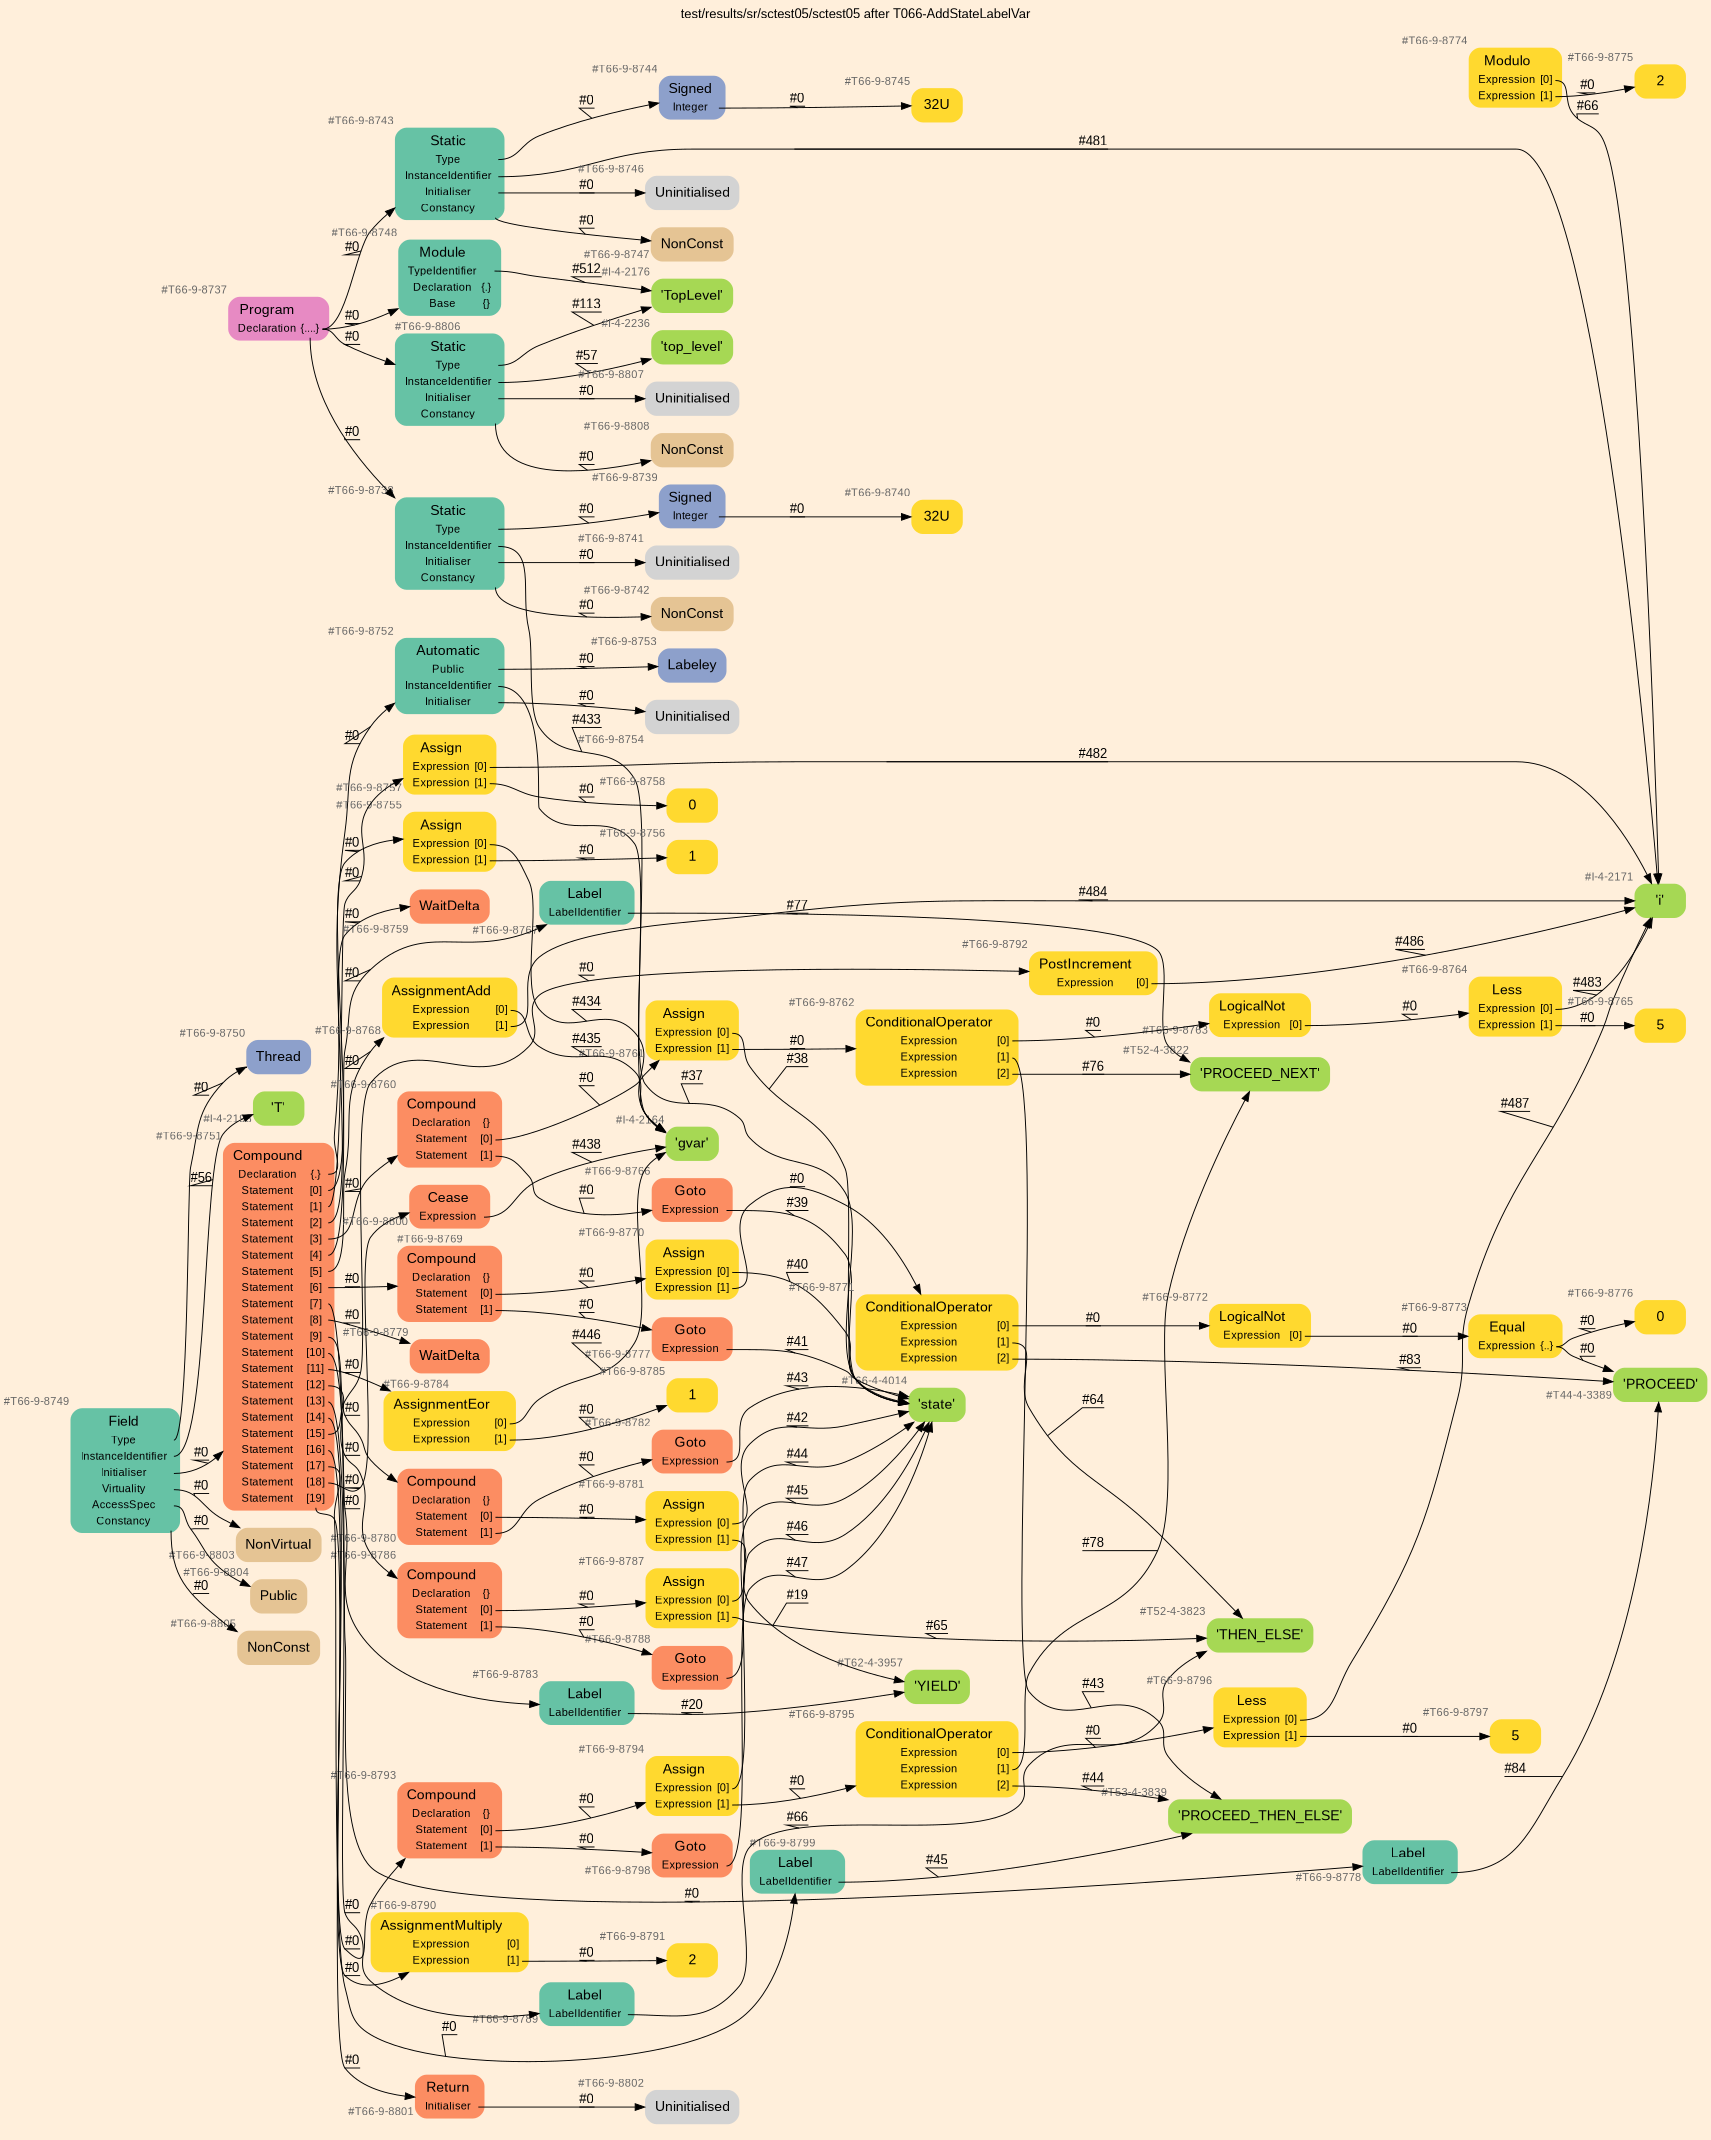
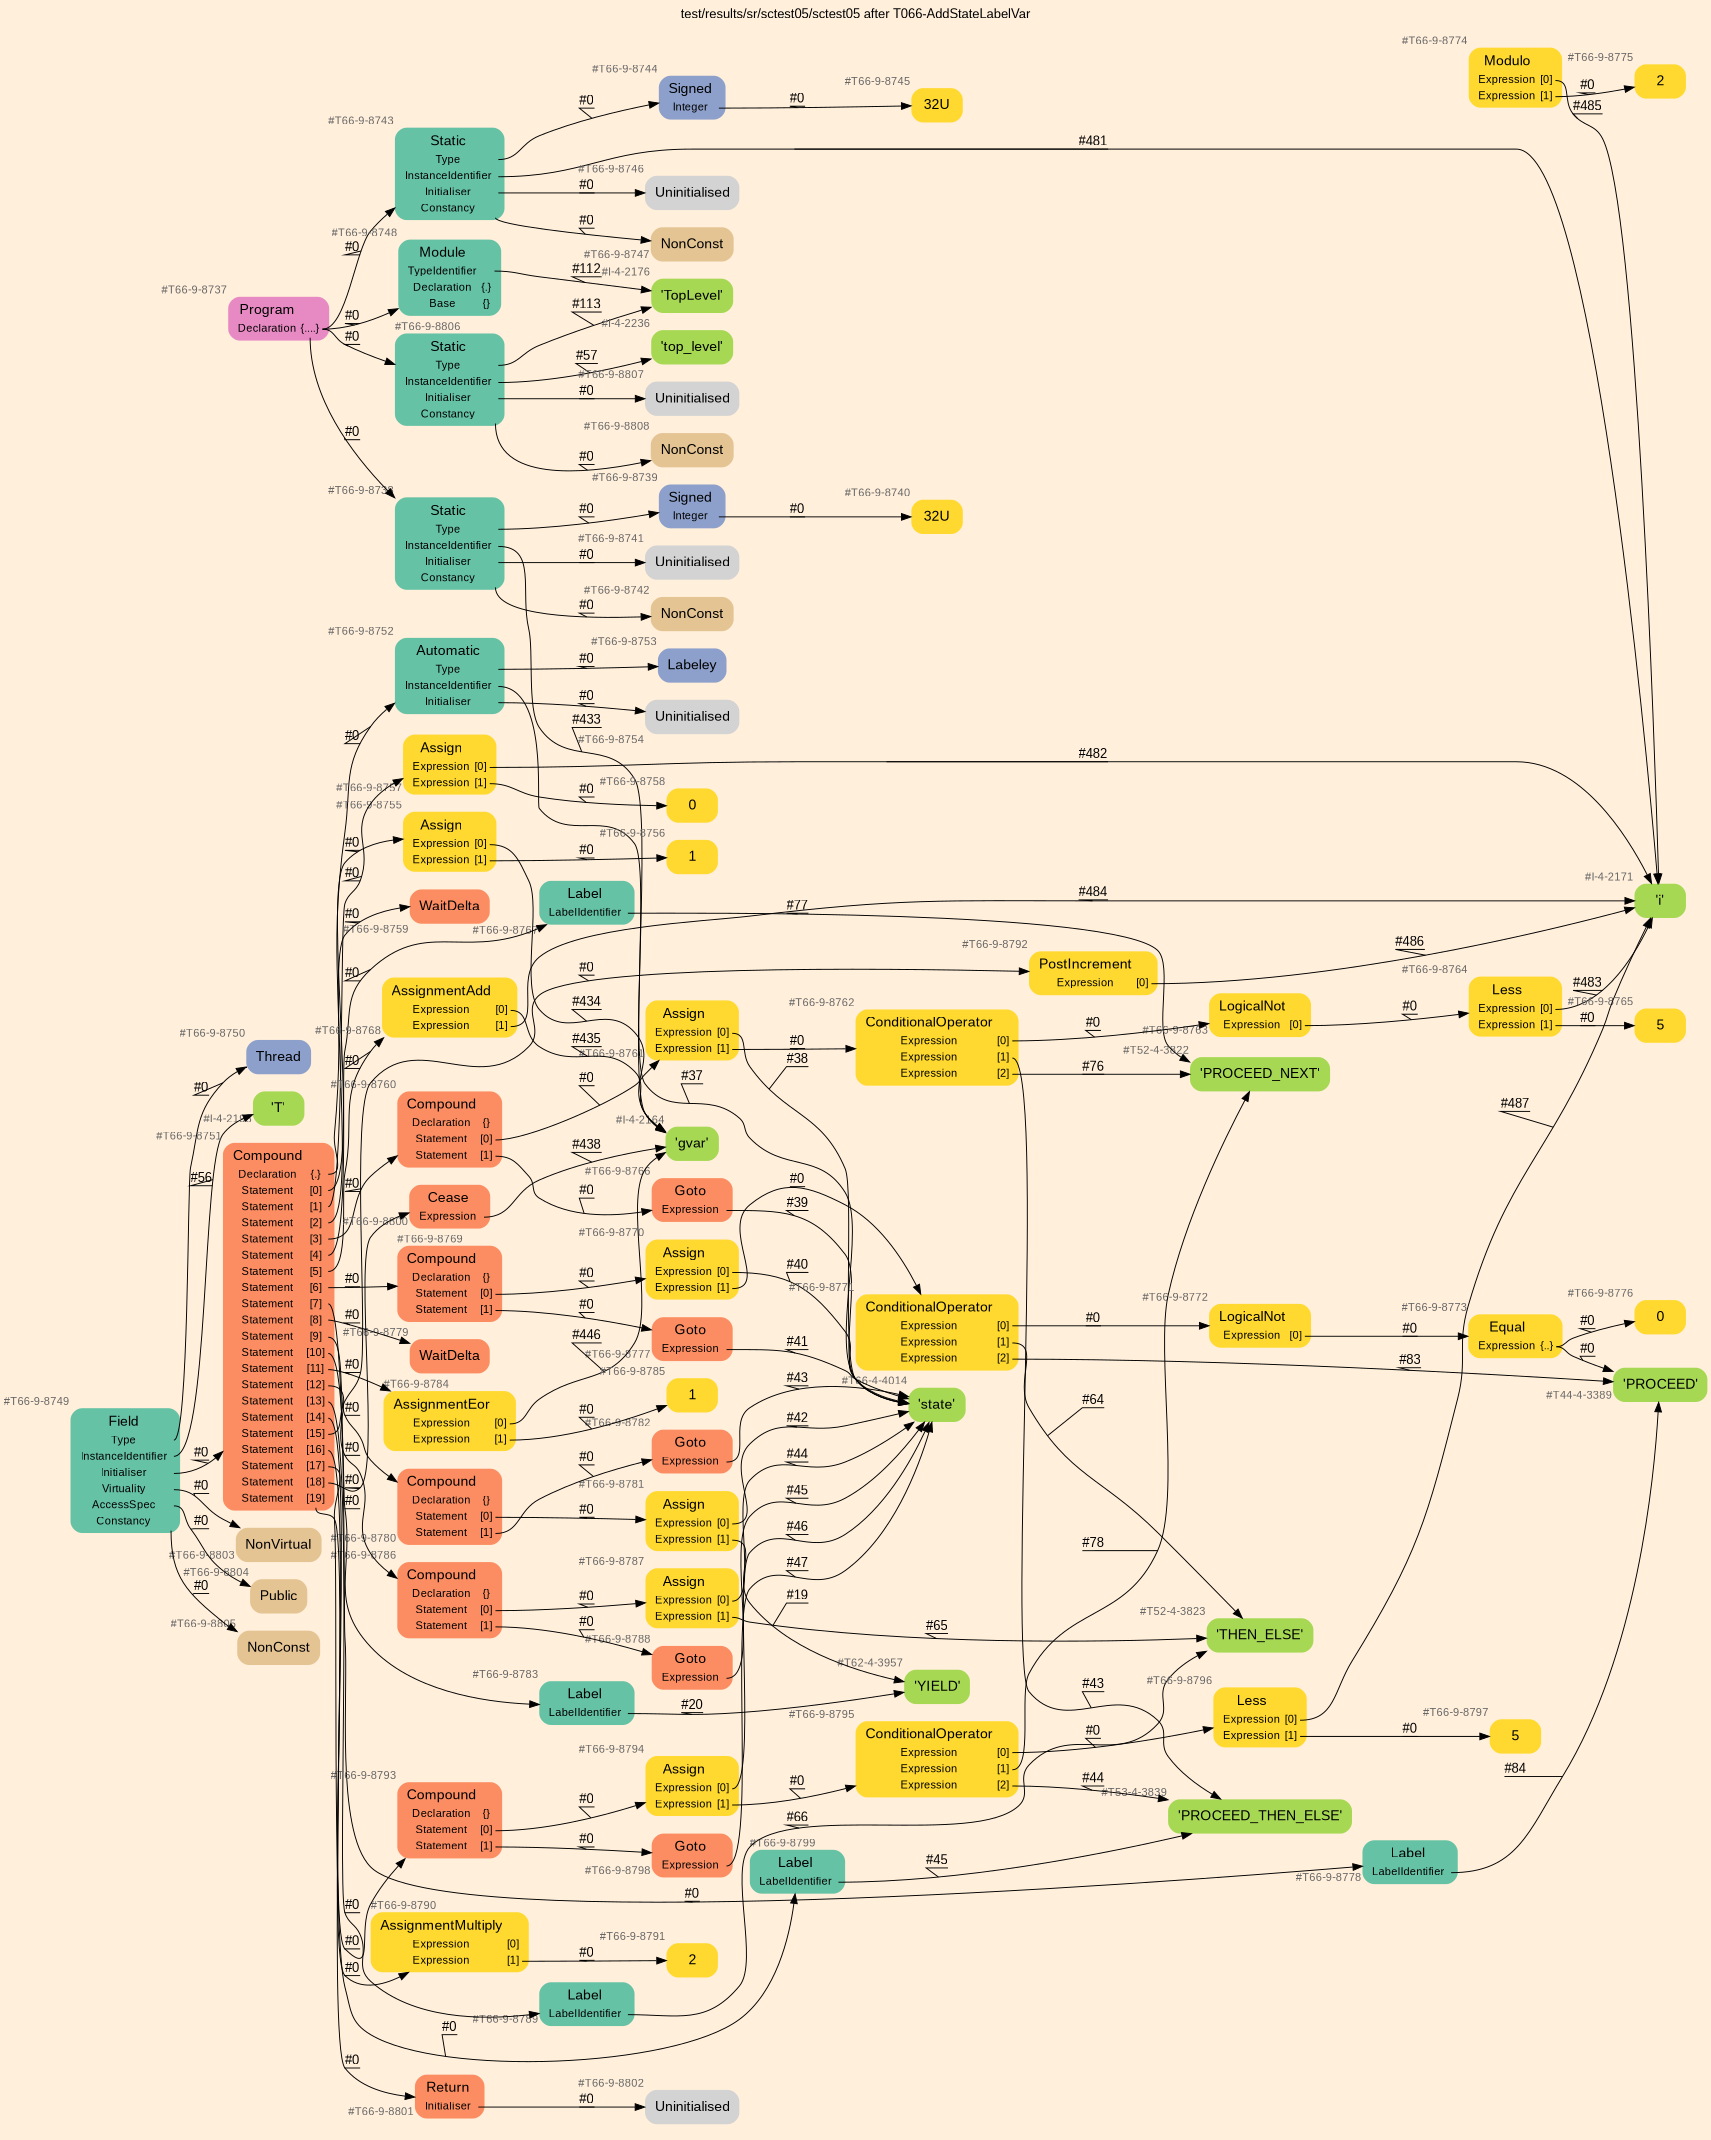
(1588, 107) -> (1588, 107)
(587, 270) -> (587, 270)
(448, 669) -> (448, 669)
